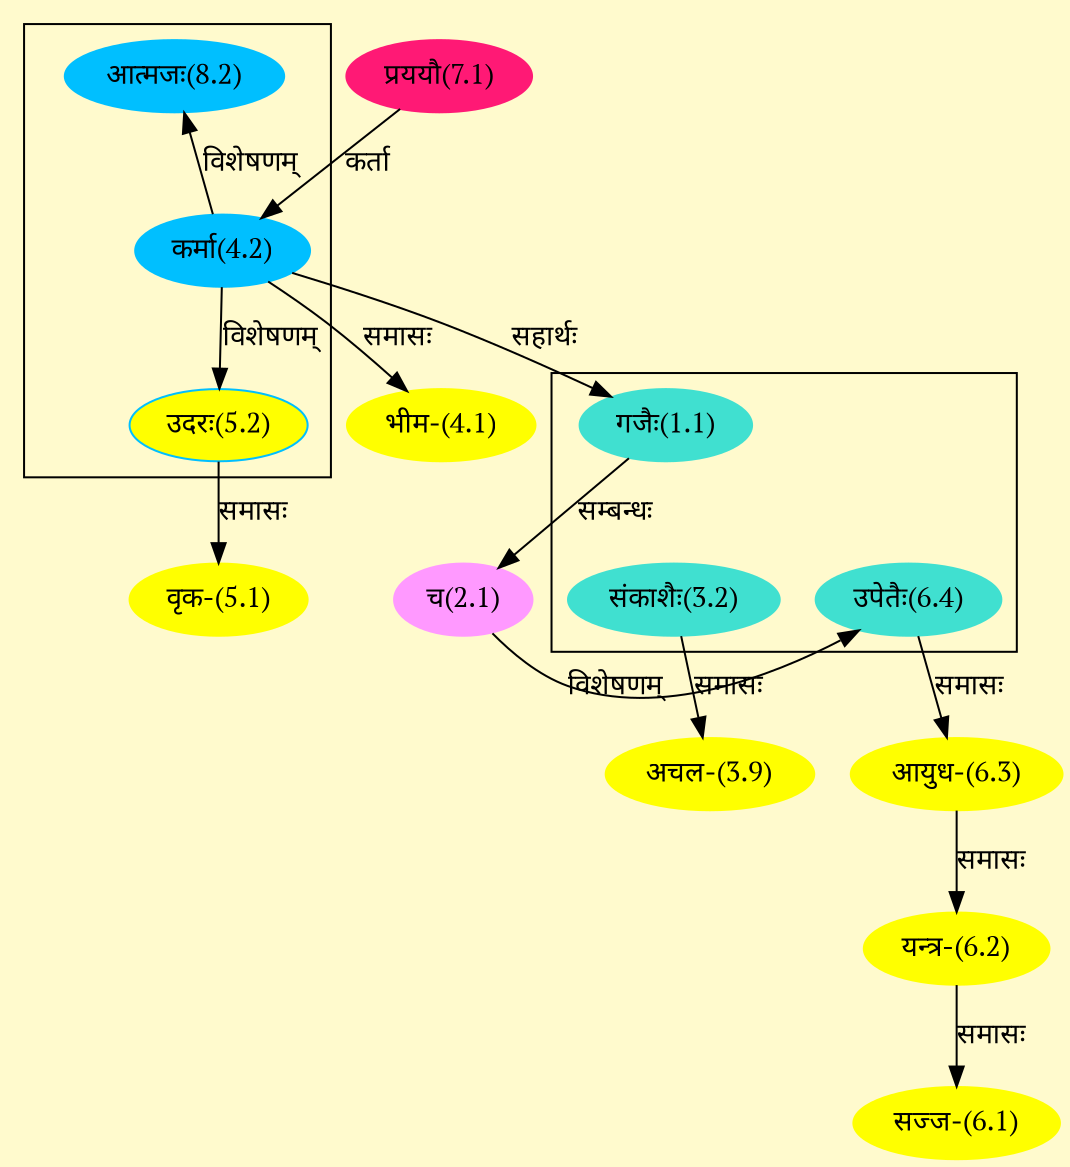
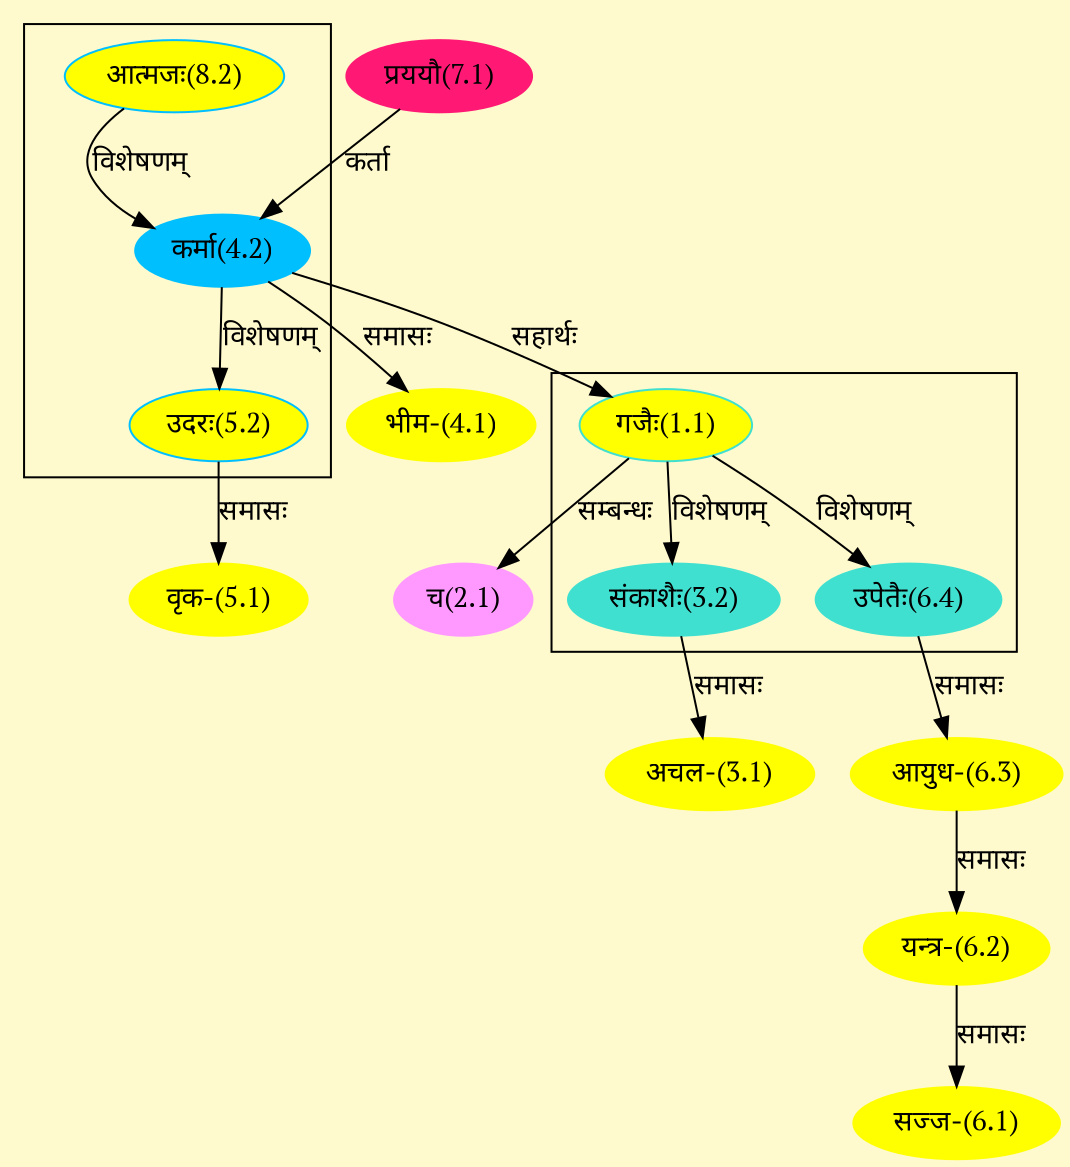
(174, 76) -> (174, 76)
(201, 173) -> (88, 167)
(666, 425) -> (666, 425)
none -> (669, 502)
(662, 697) -> (784, 503)
(710, 774) -> (710, 774)
